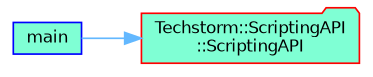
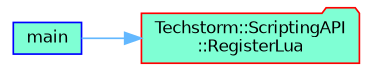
(250, 38) -> (250, 38)
